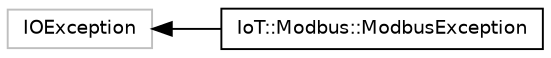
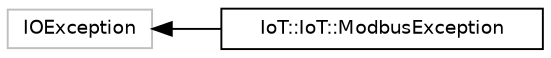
(382, 29) -> (382, 29)
